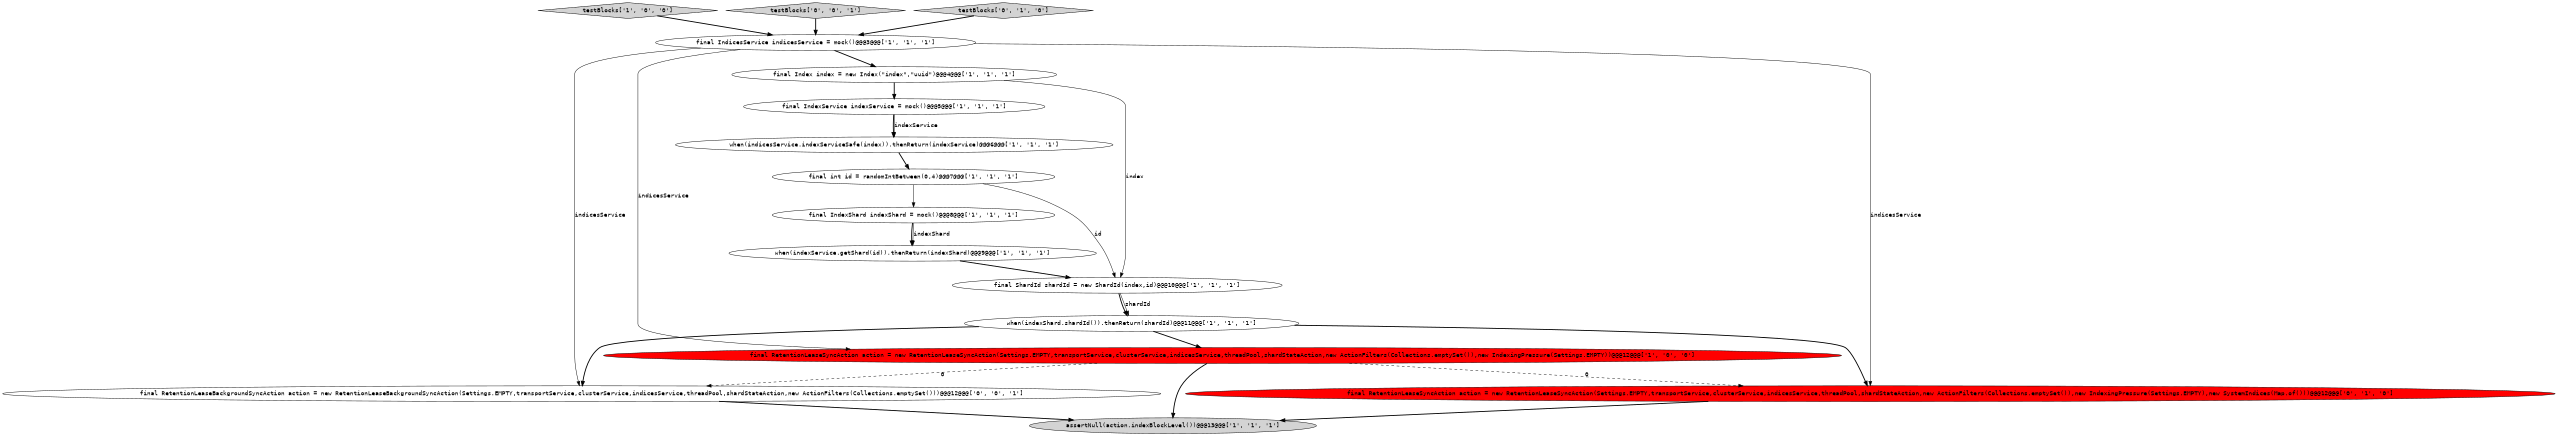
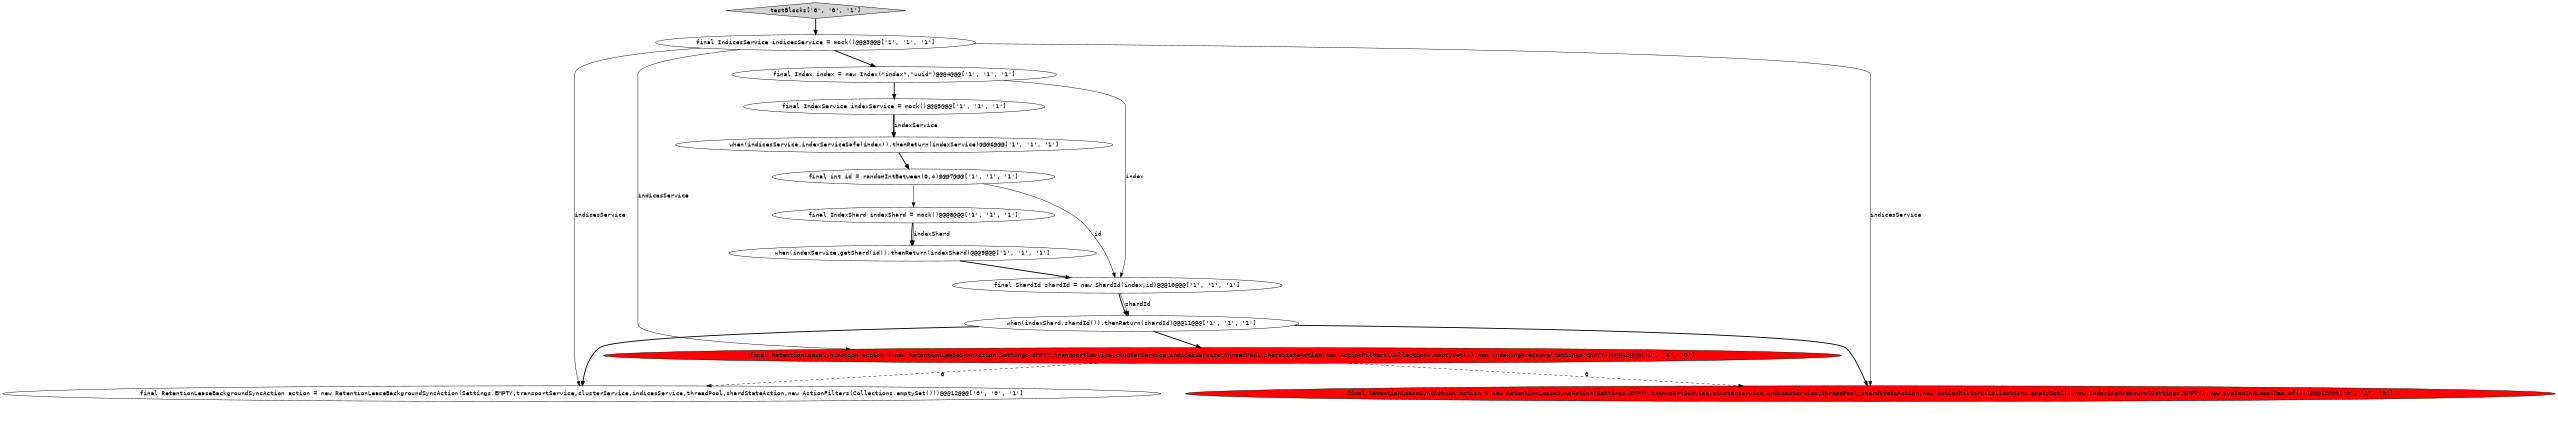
(628, 11) -> none
(1004, 11) -> none
(1173, 426) -> none
